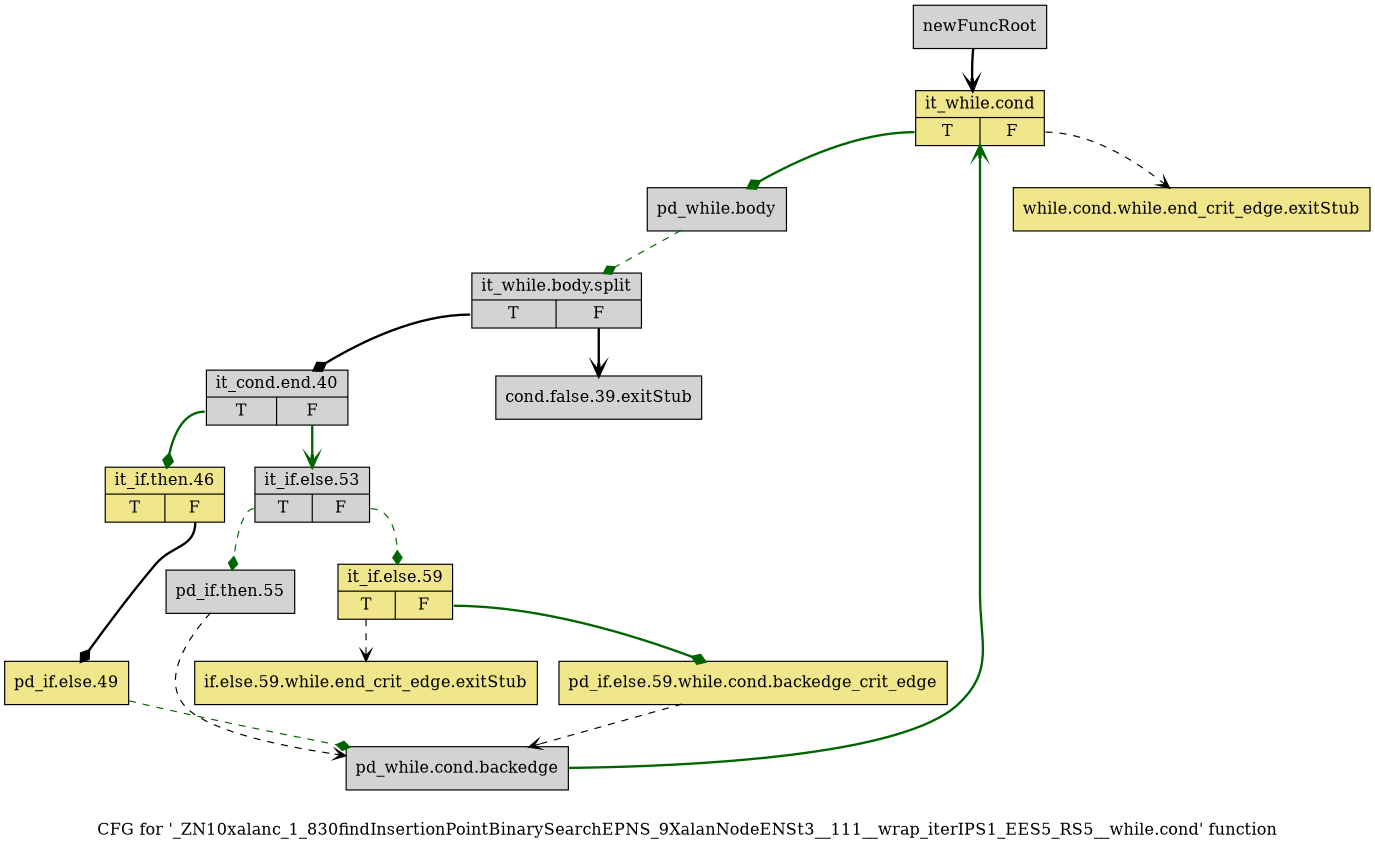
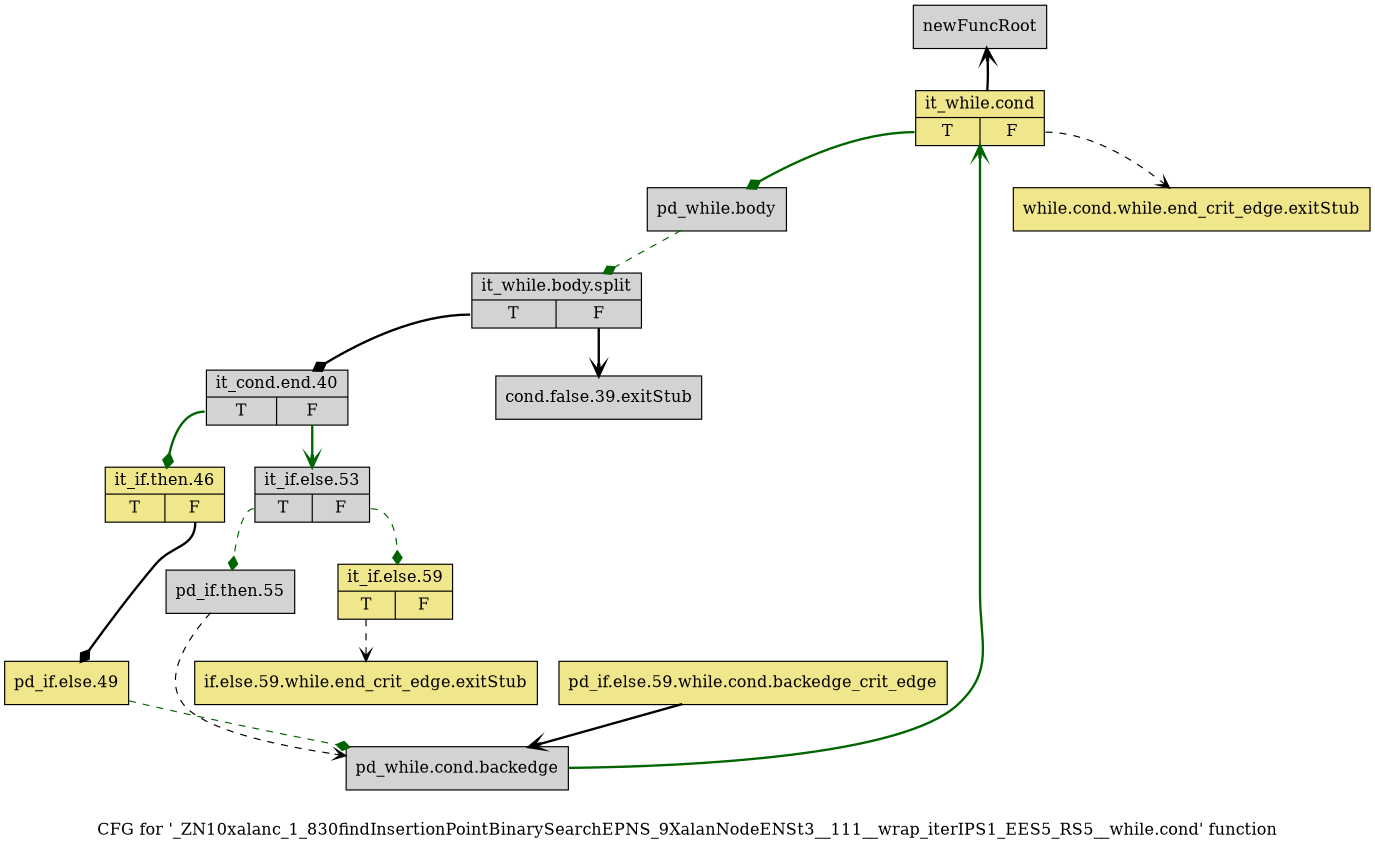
(972, 64) -> (988, 76)
(575, 621) -> none
(611, 724) -> (611, 724)
